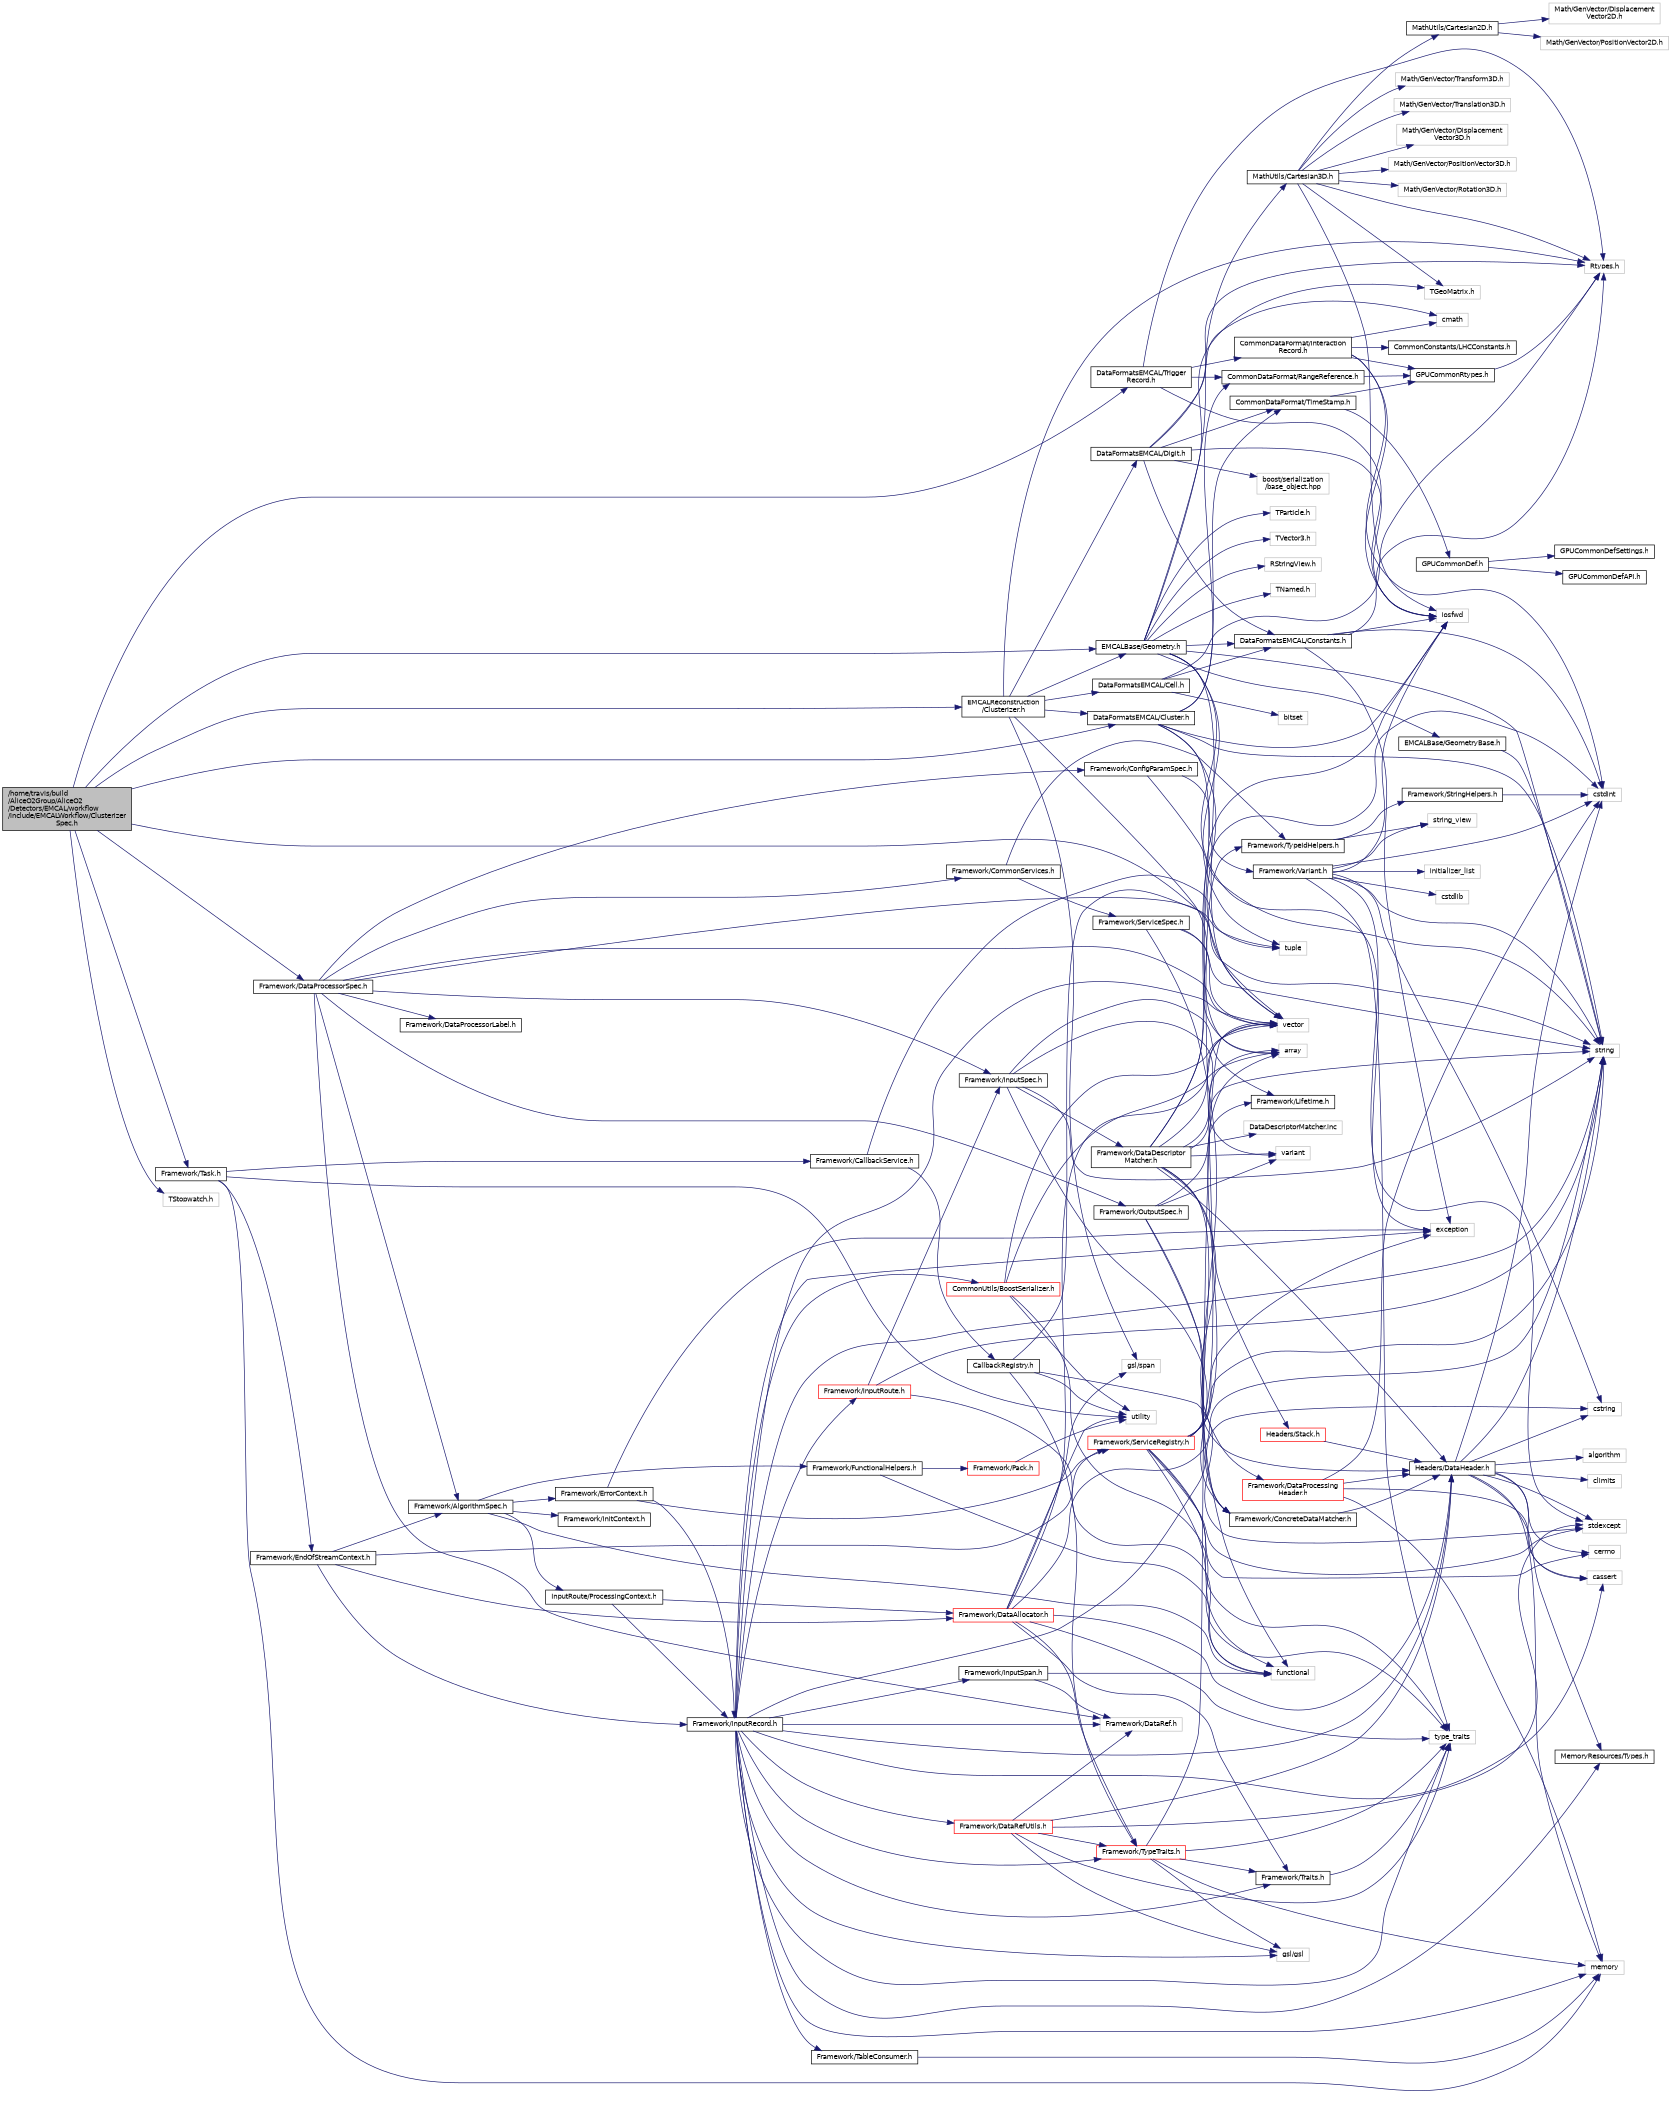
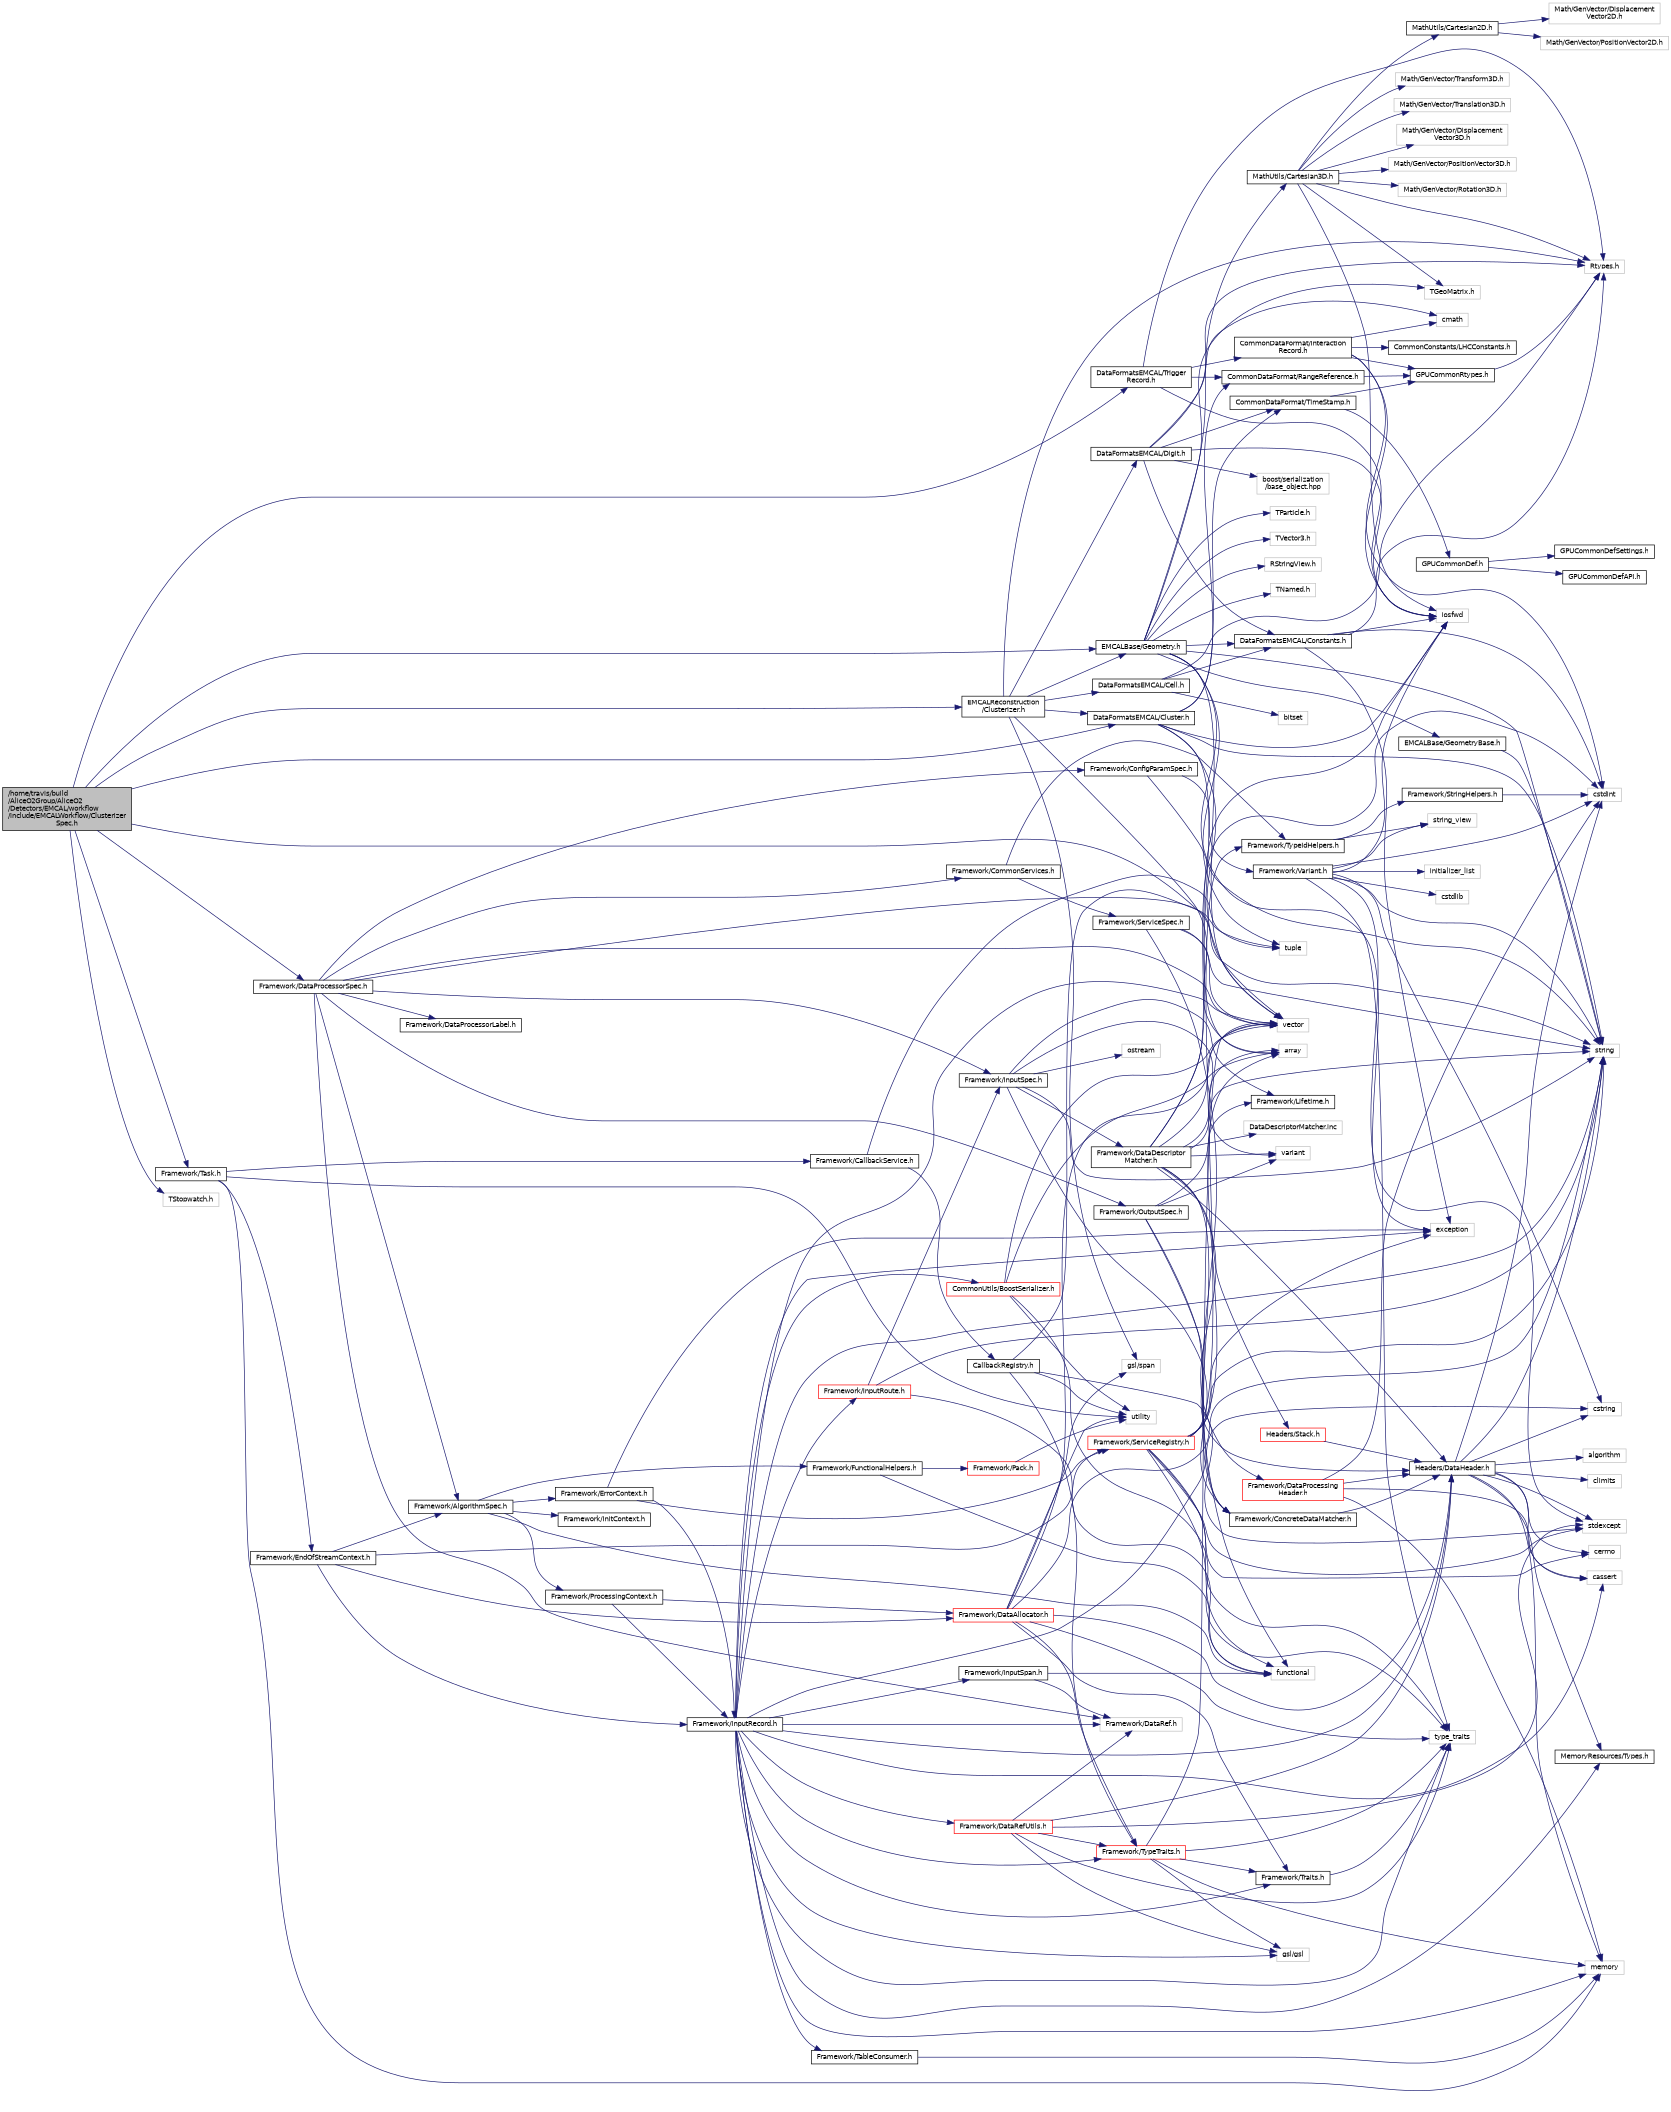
none -> (1141, 1051)
(604, 1597) -> (604, 1597)
